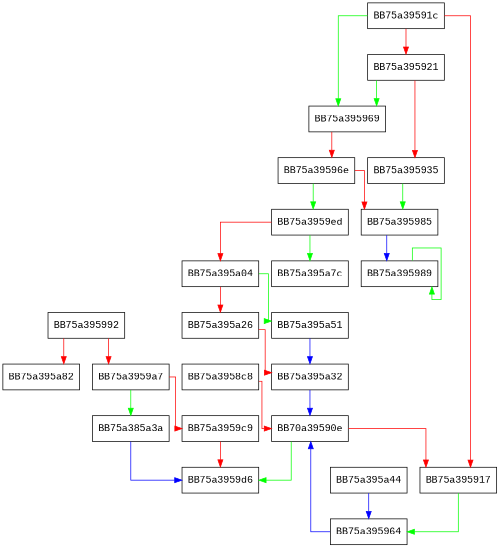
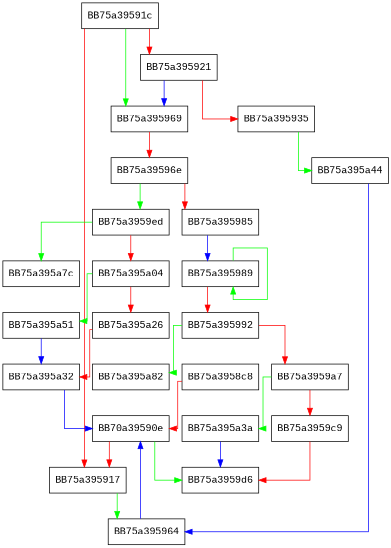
(377, 89) -> (164, 89)
(403, 193) -> (298, 154)
none -> (208, 296)
(64, 347) -> (173, 345)
(131, 429) -> (220, 429)
